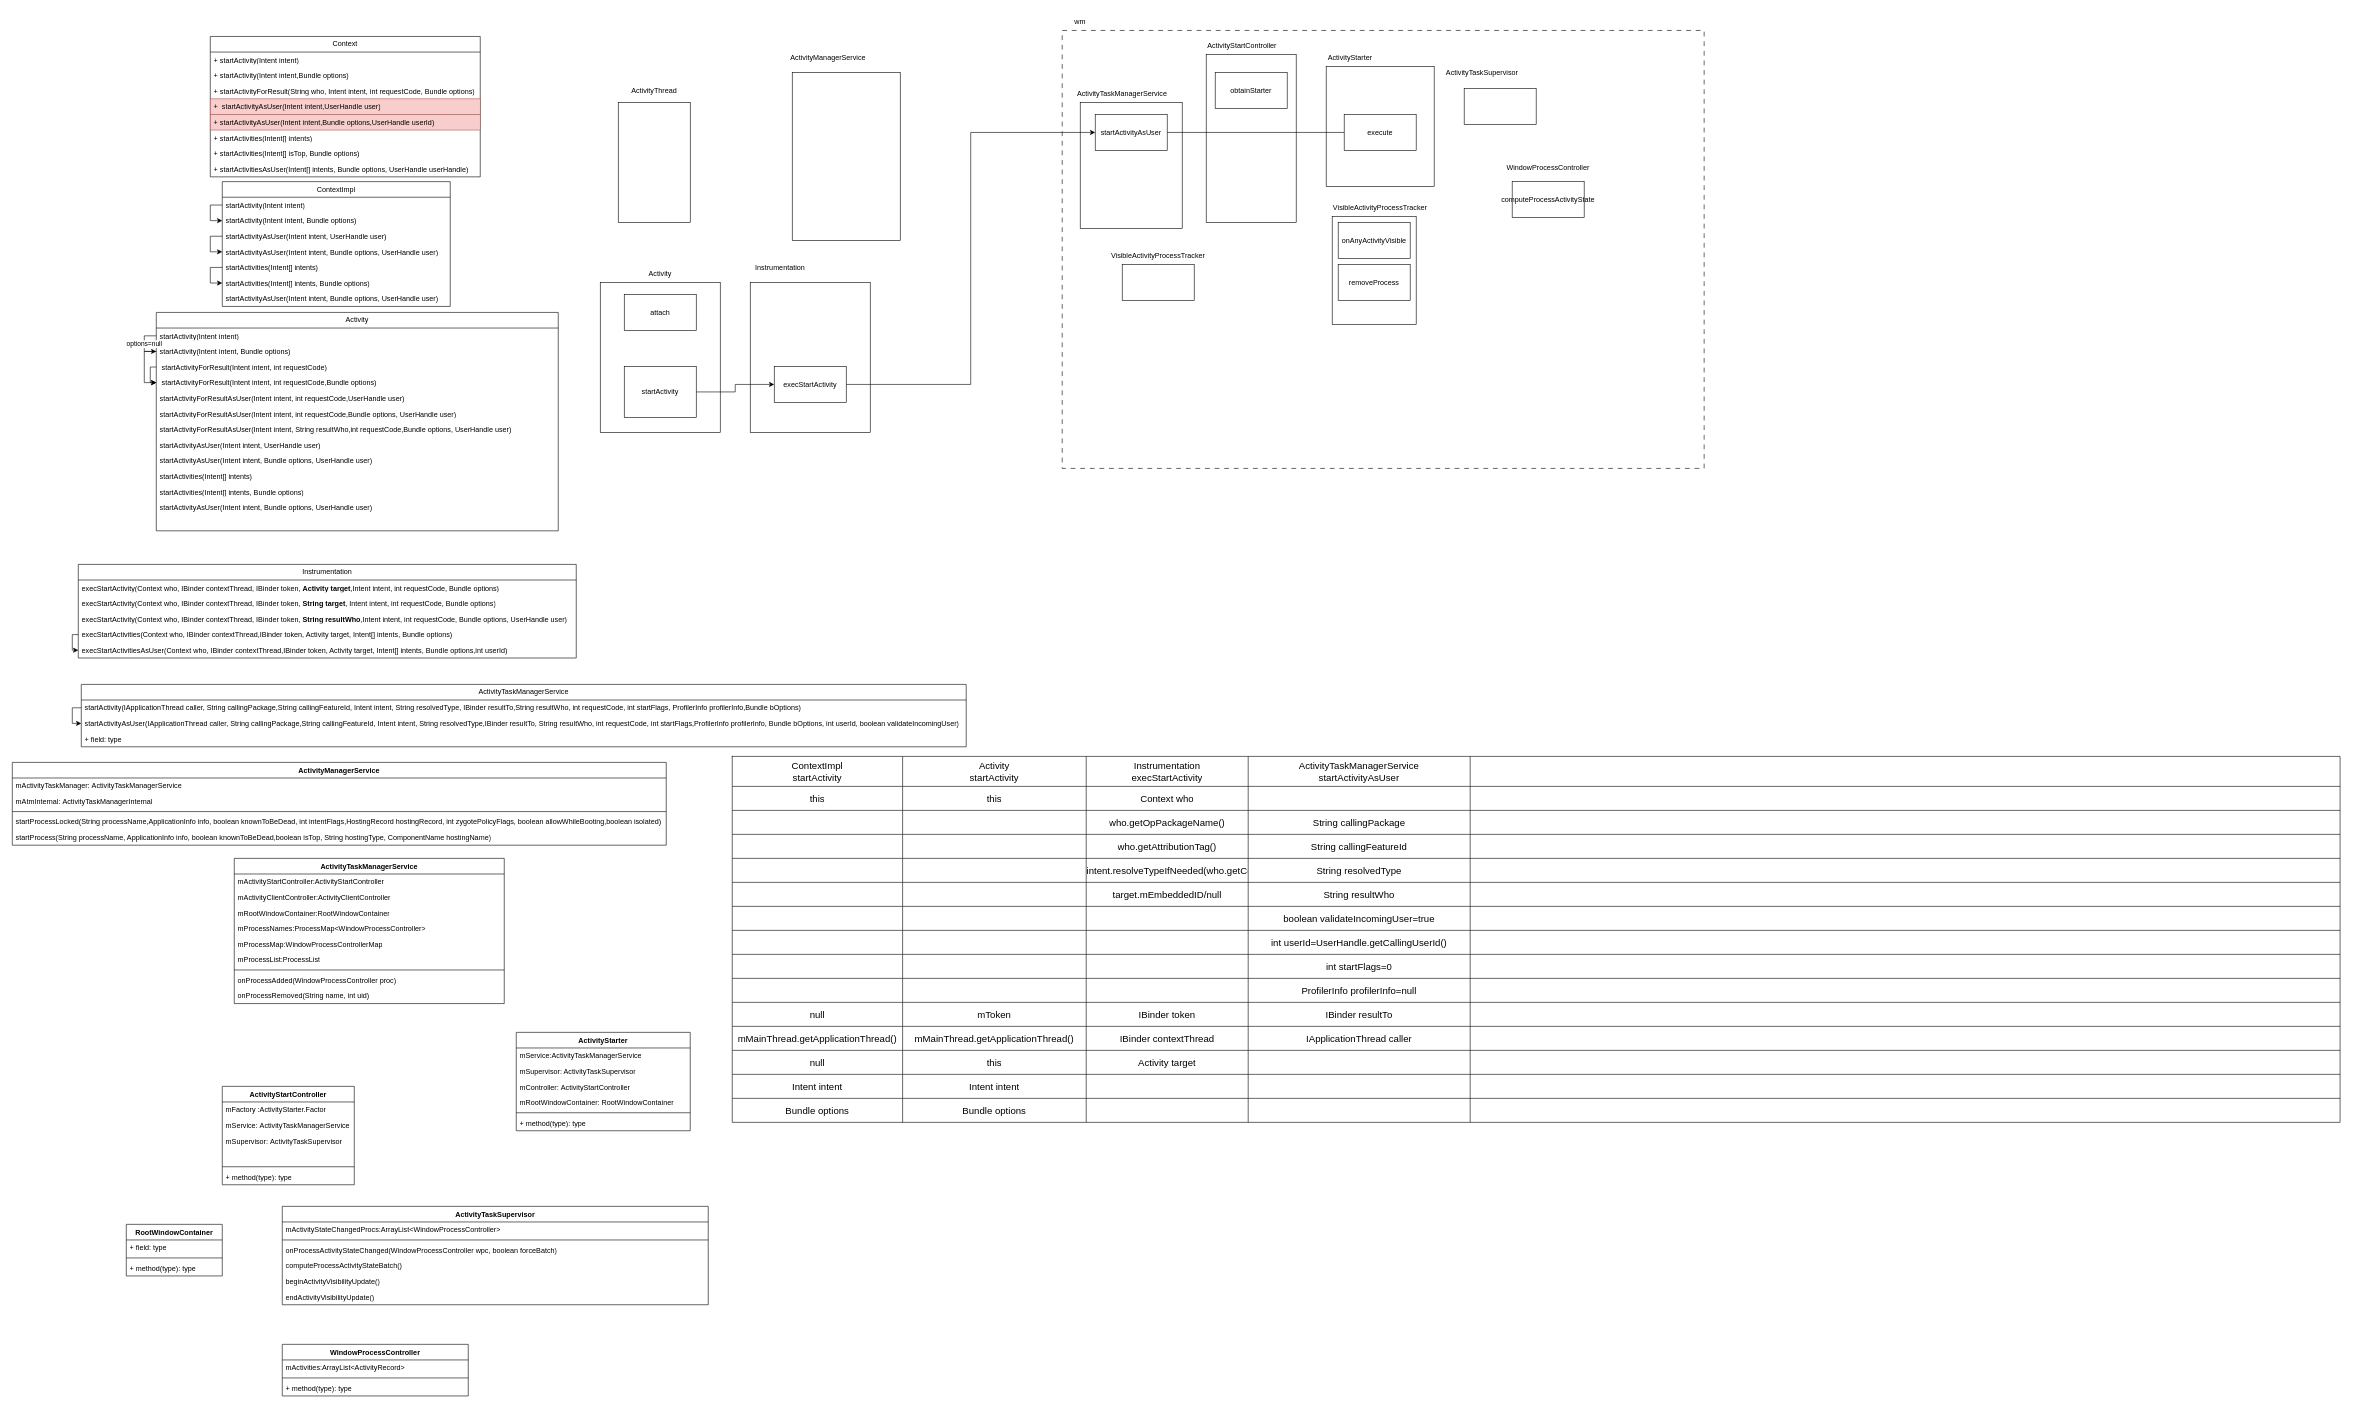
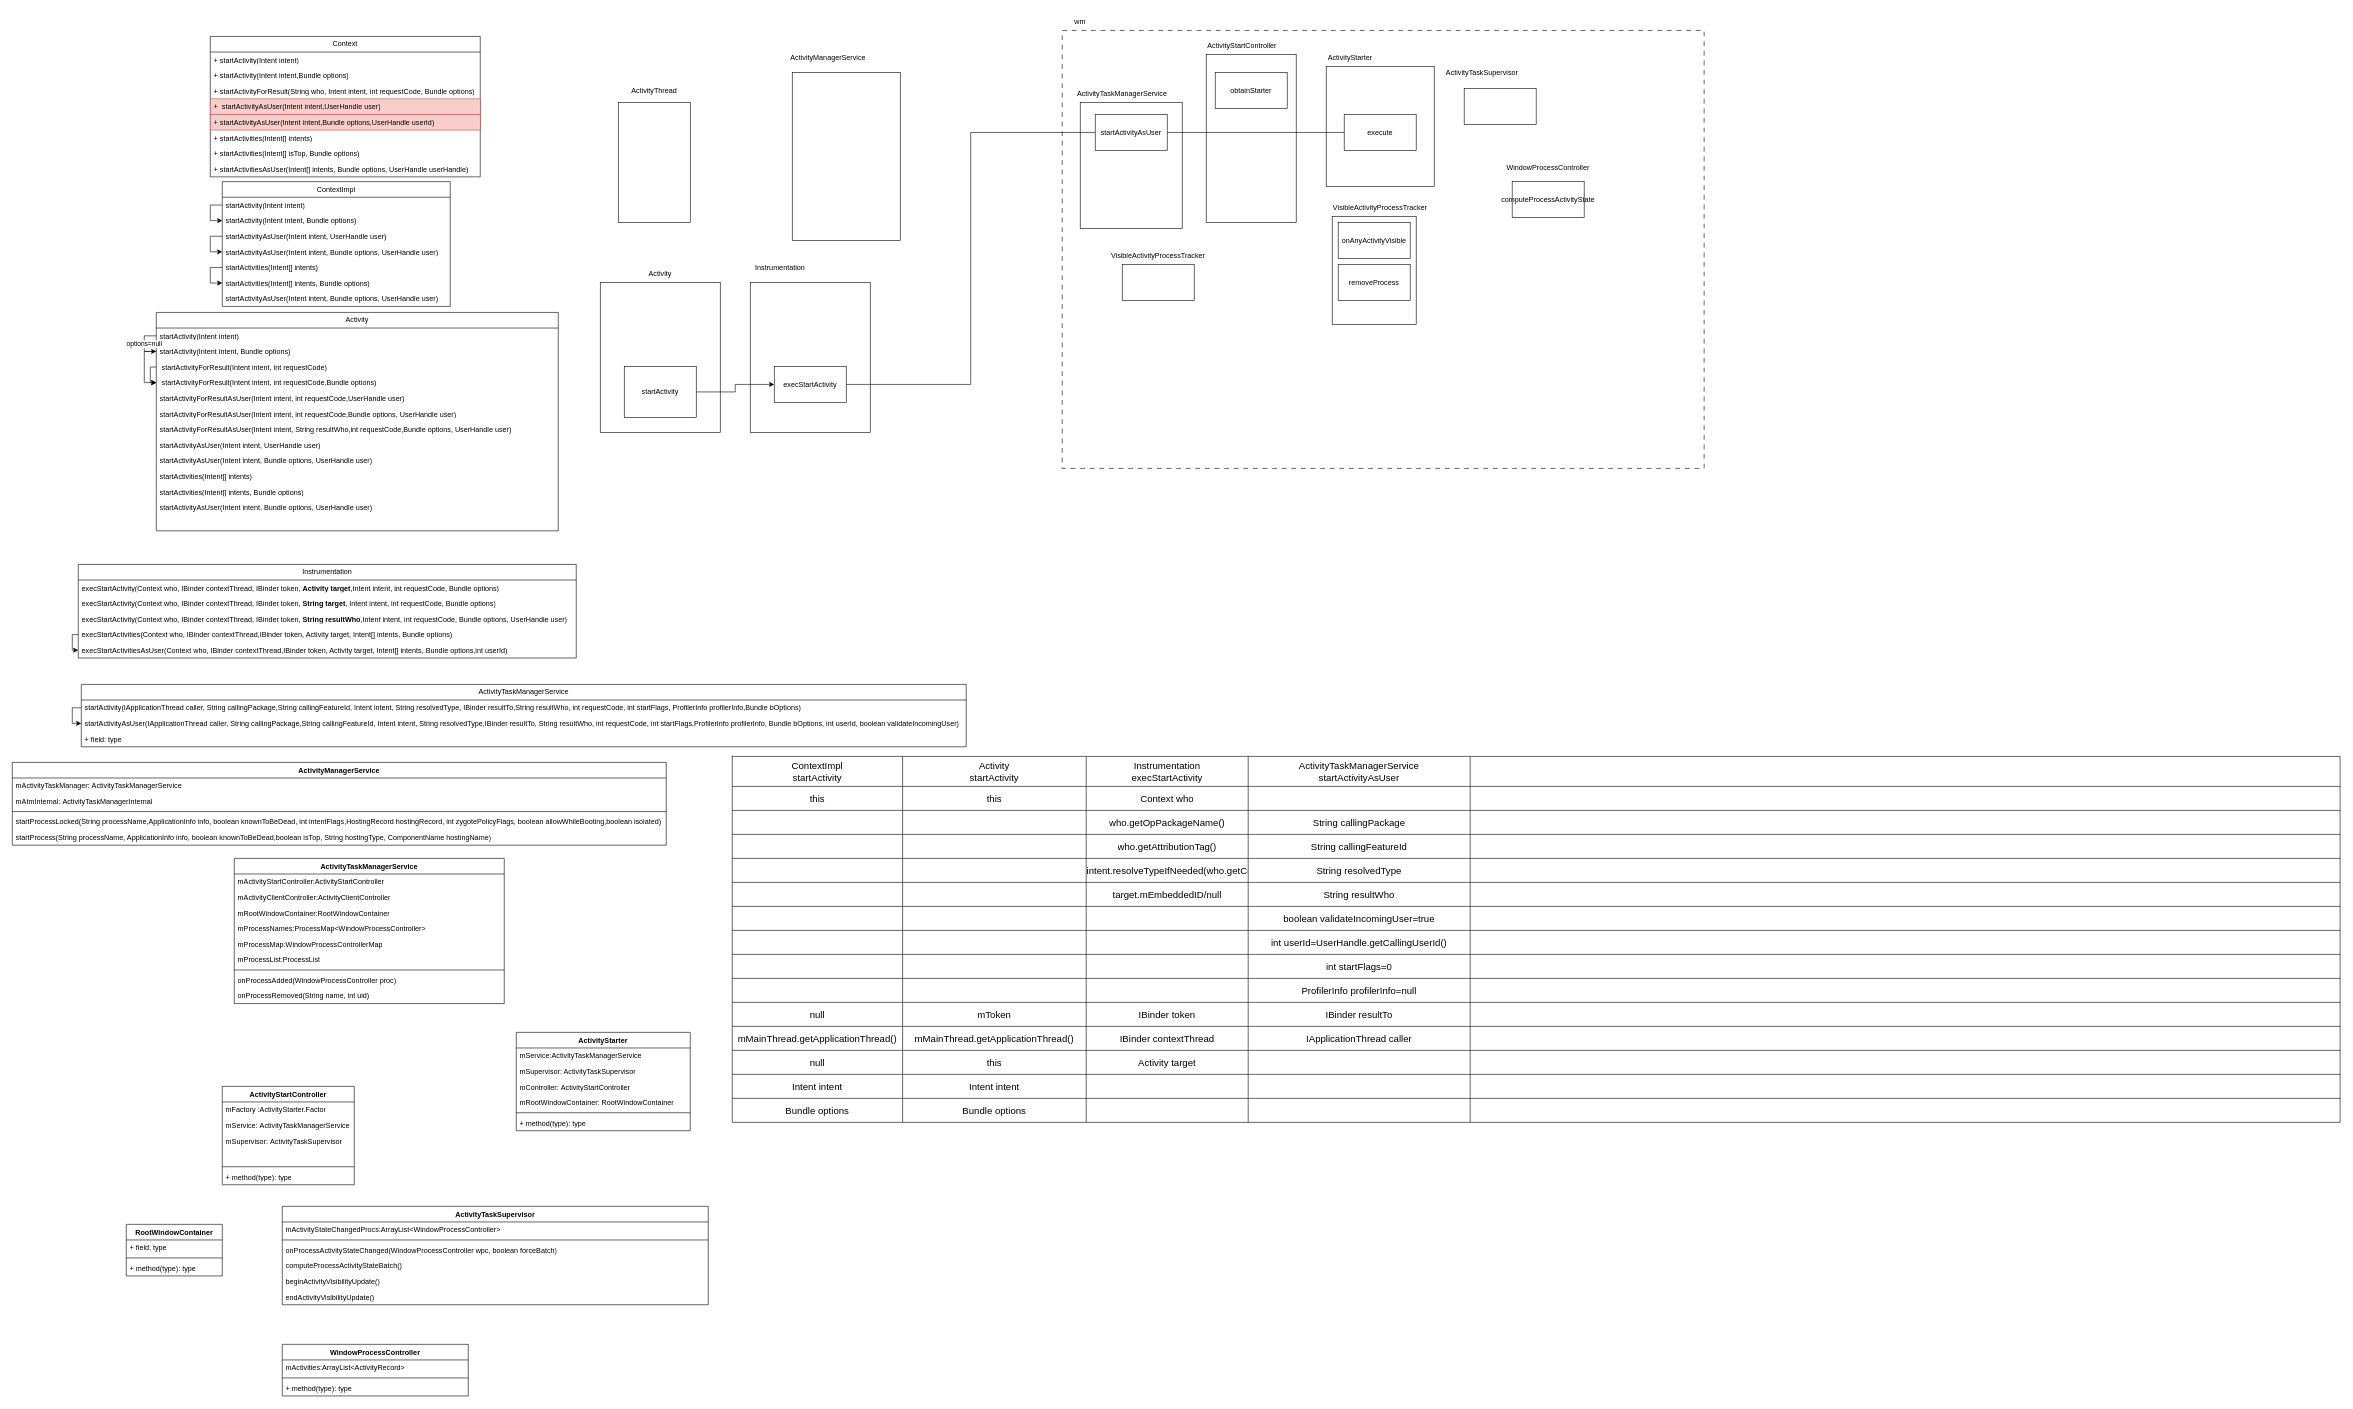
(1089, 132) -> (1091, 132)
(660, 312) -> none
